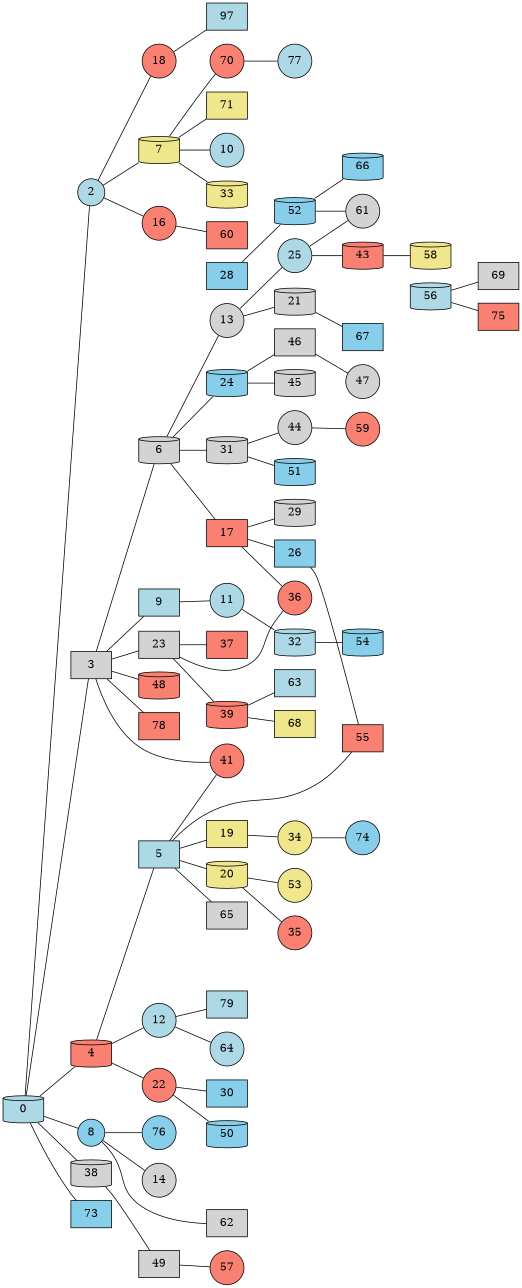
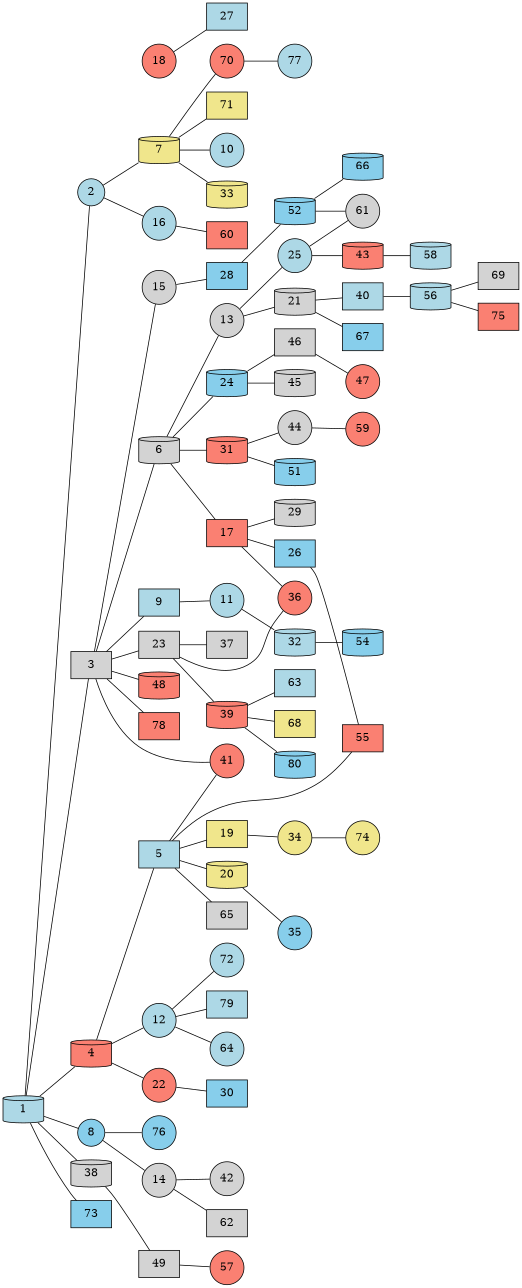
(227, 17) -> (227, 17)
(124, 128) -> none
(159, 223) -> (159, 223)
(431, 256) -> (431, 256)
none -> (159, 287)
none -> (363, 296)
(363, 382) -> (363, 382)
(227, 450) -> (227, 450)
(227, 645) -> (227, 645)
none -> (295, 765)
(363, 838) -> (363, 838)
(295, 885) -> none
(295, 933) -> (295, 933)
none -> (227, 960)
(23, 1109) -> (23, 1109)
(227, 1134) -> none
none -> (227, 1179)
(138, 1203) -> (190, 1200)
